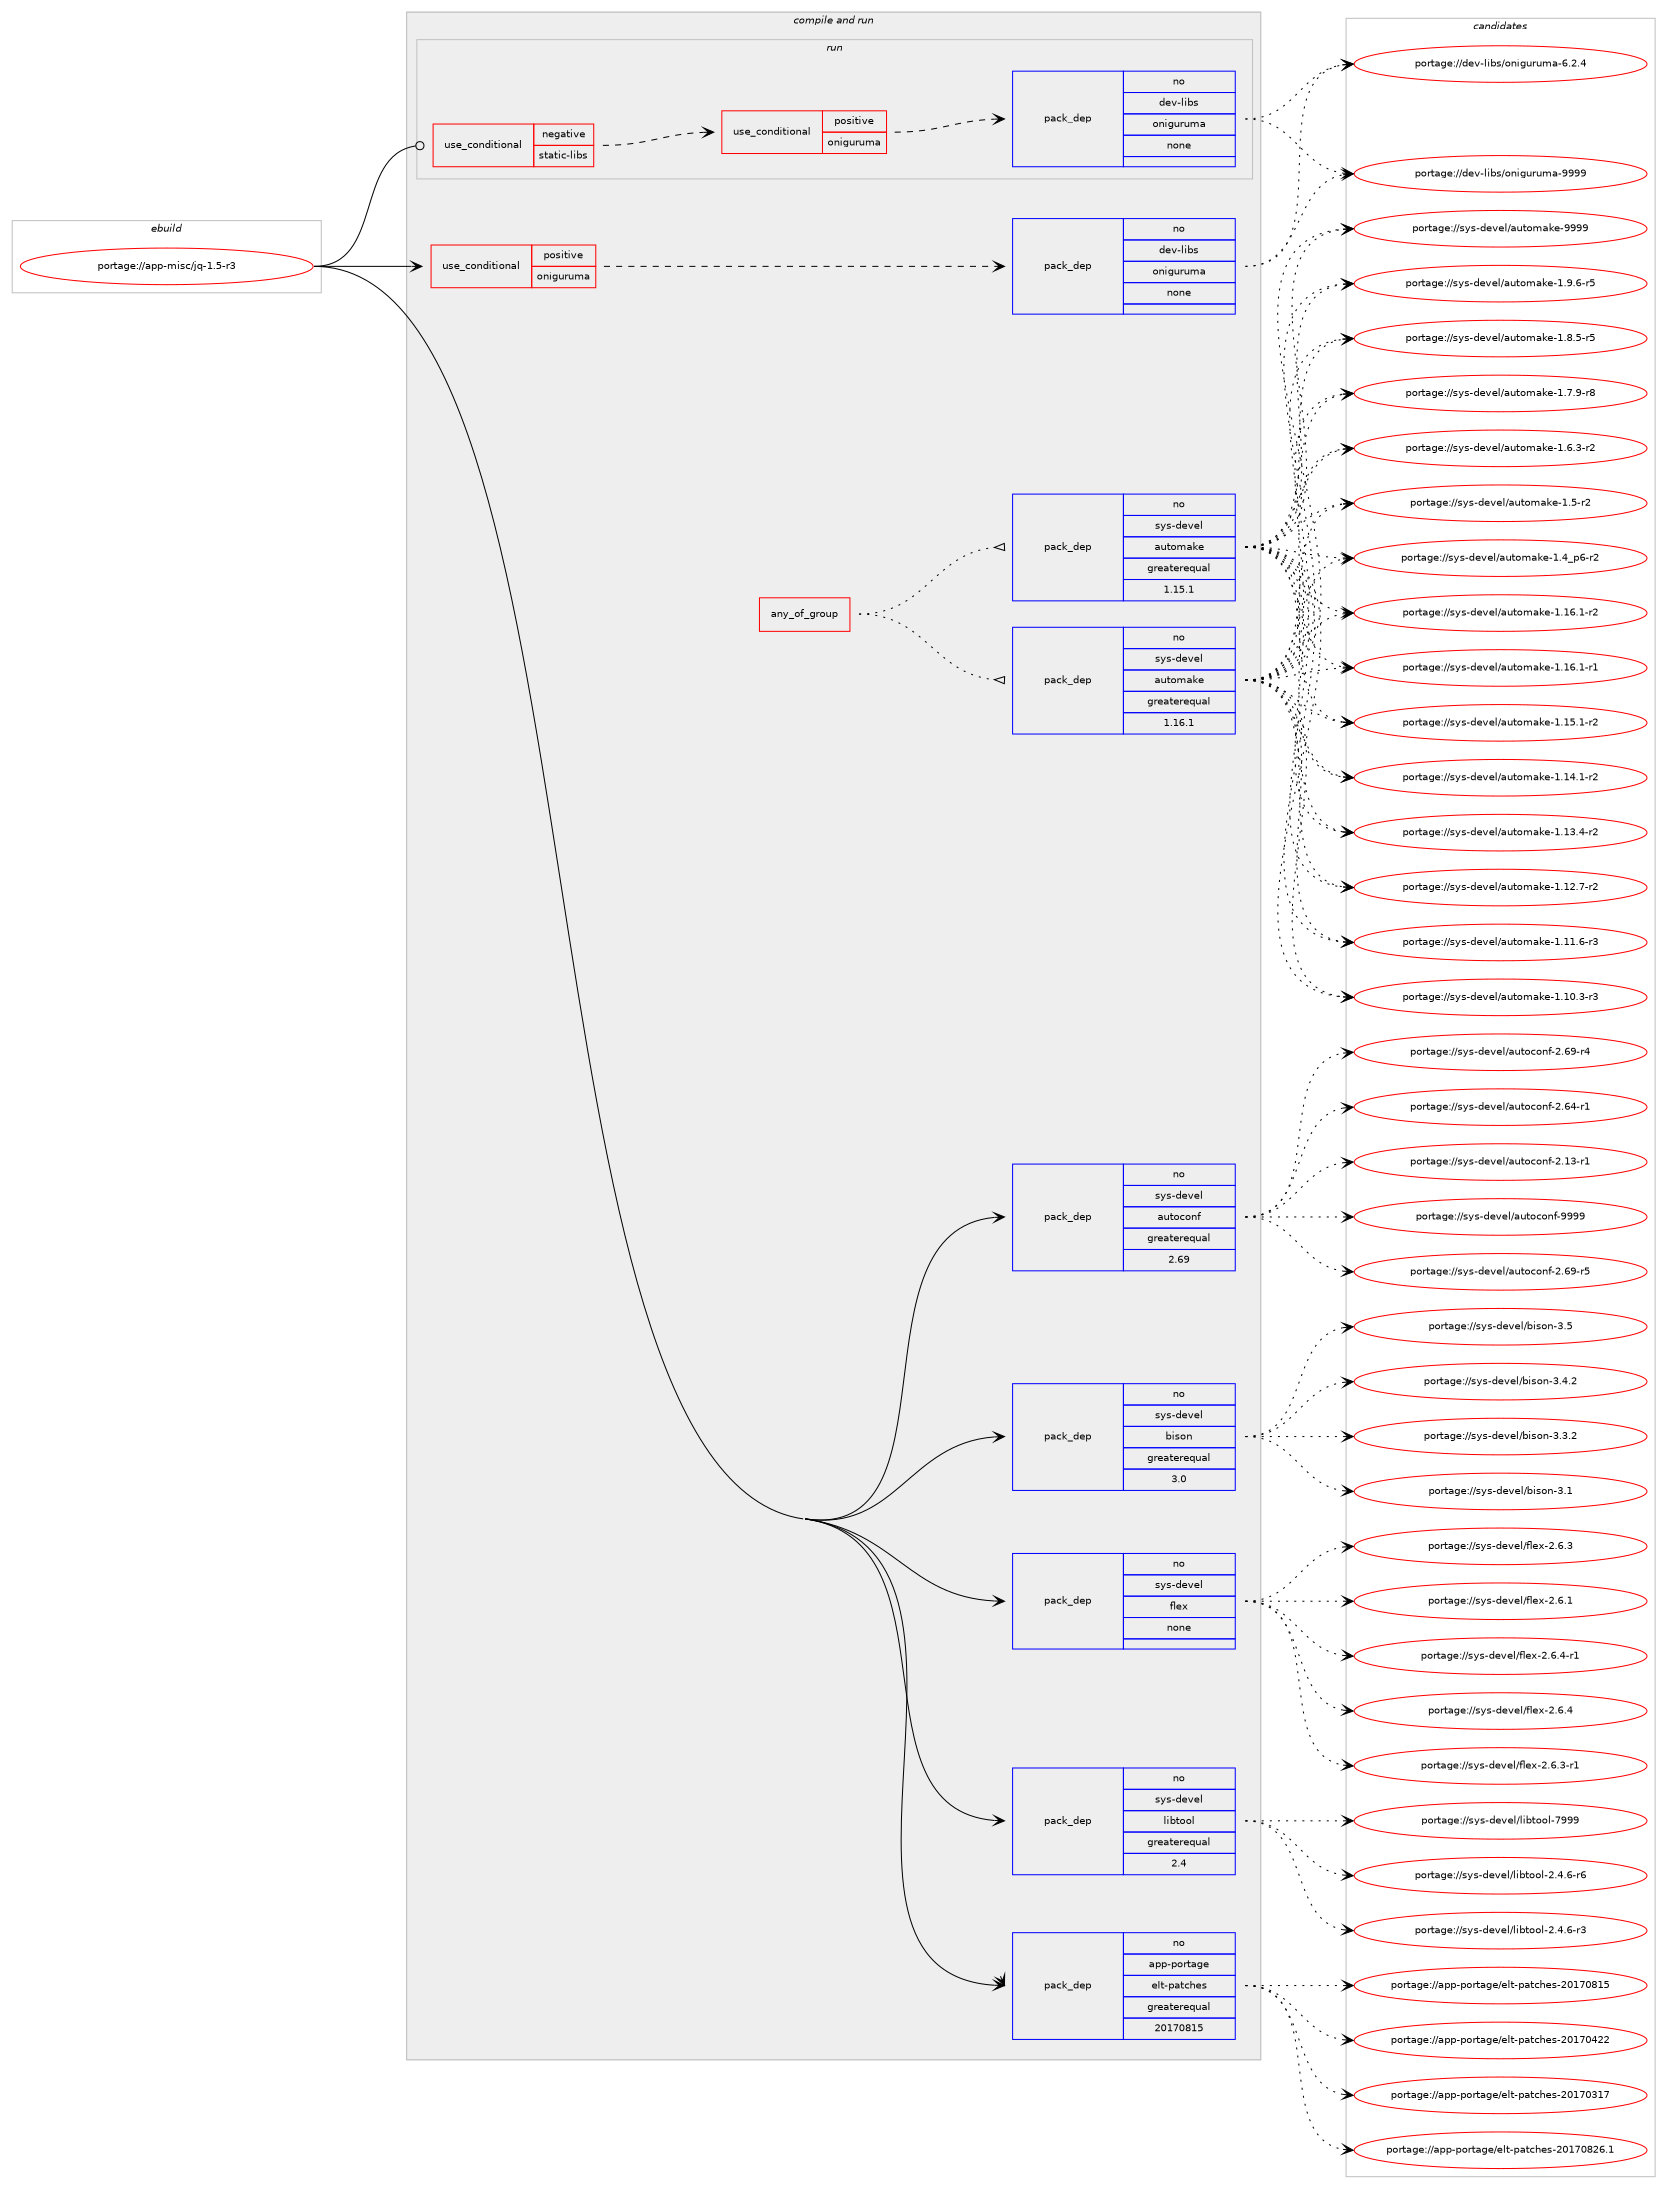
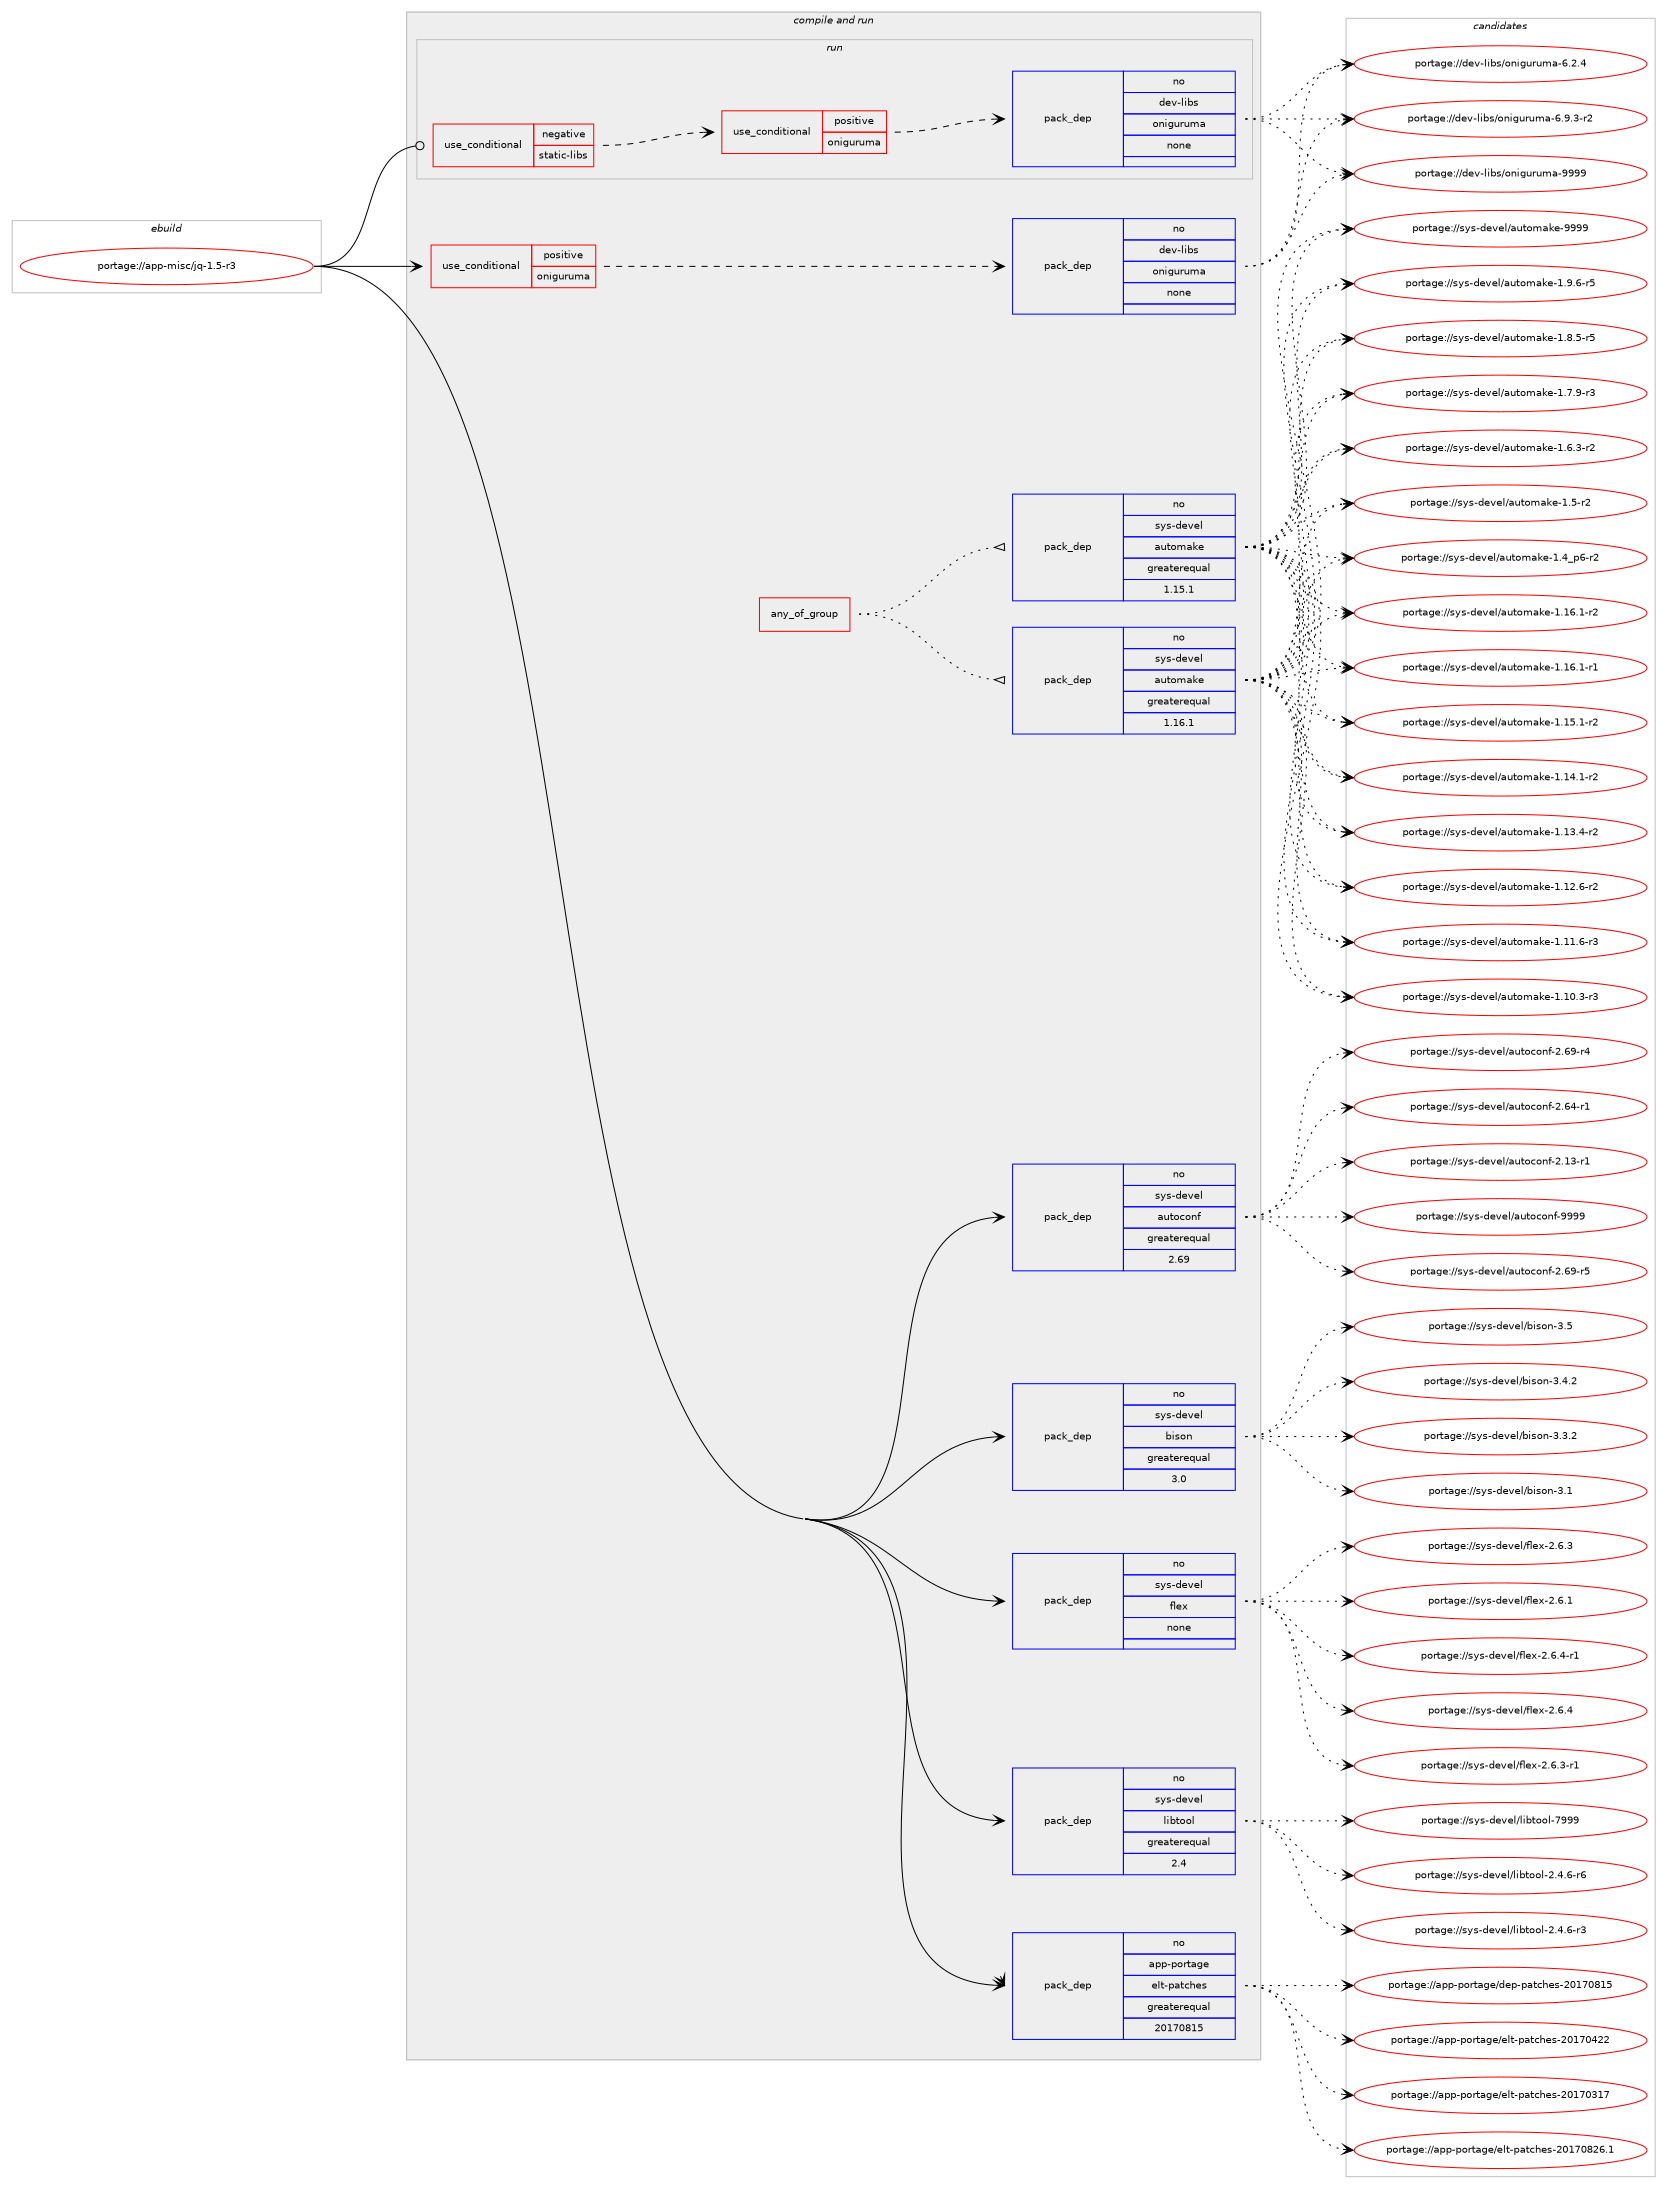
none -> (1501, 119)
(1501, 393) -> (1501, 393)
(1501, 888) -> (1501, 888)
(1501, 1986) -> (1501, 1986)
